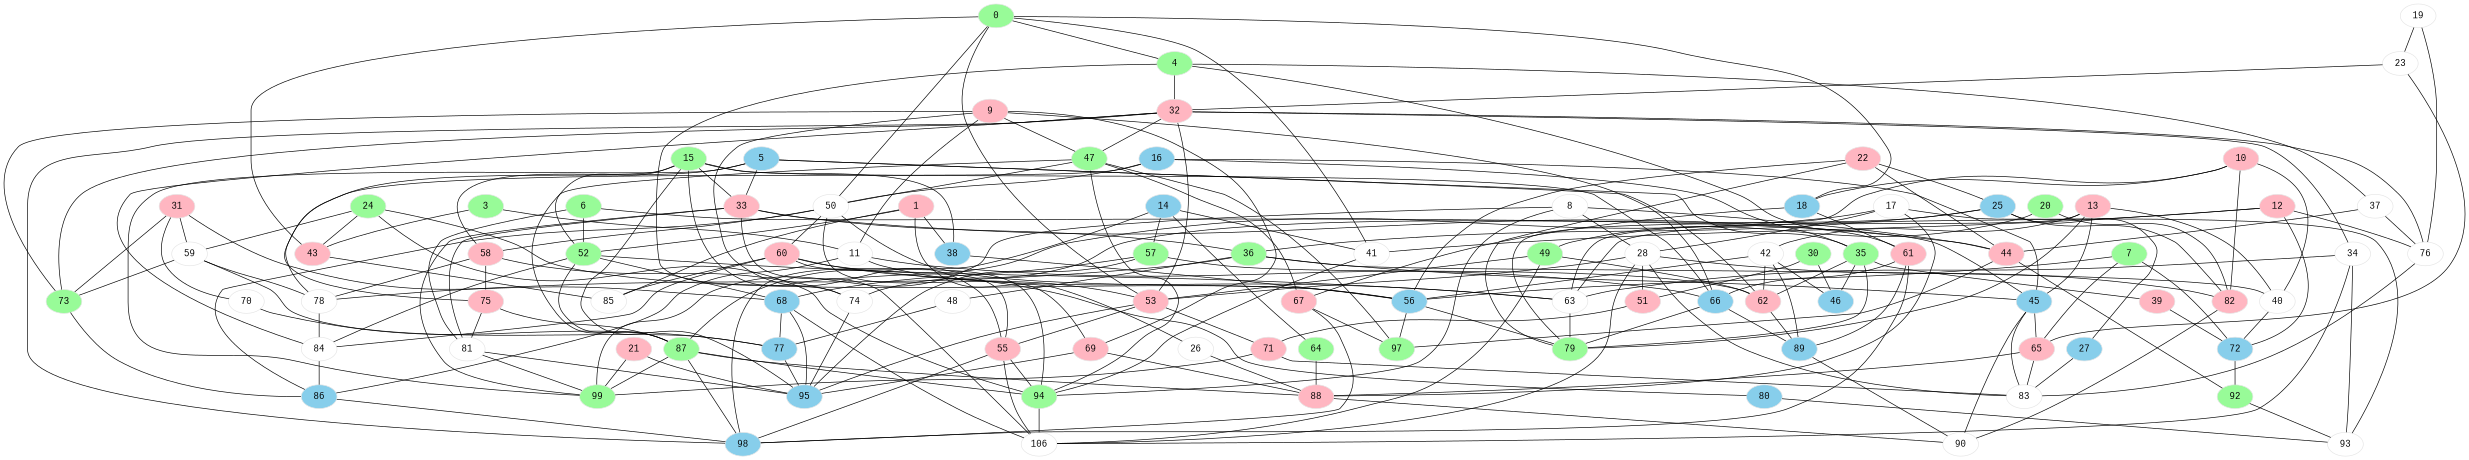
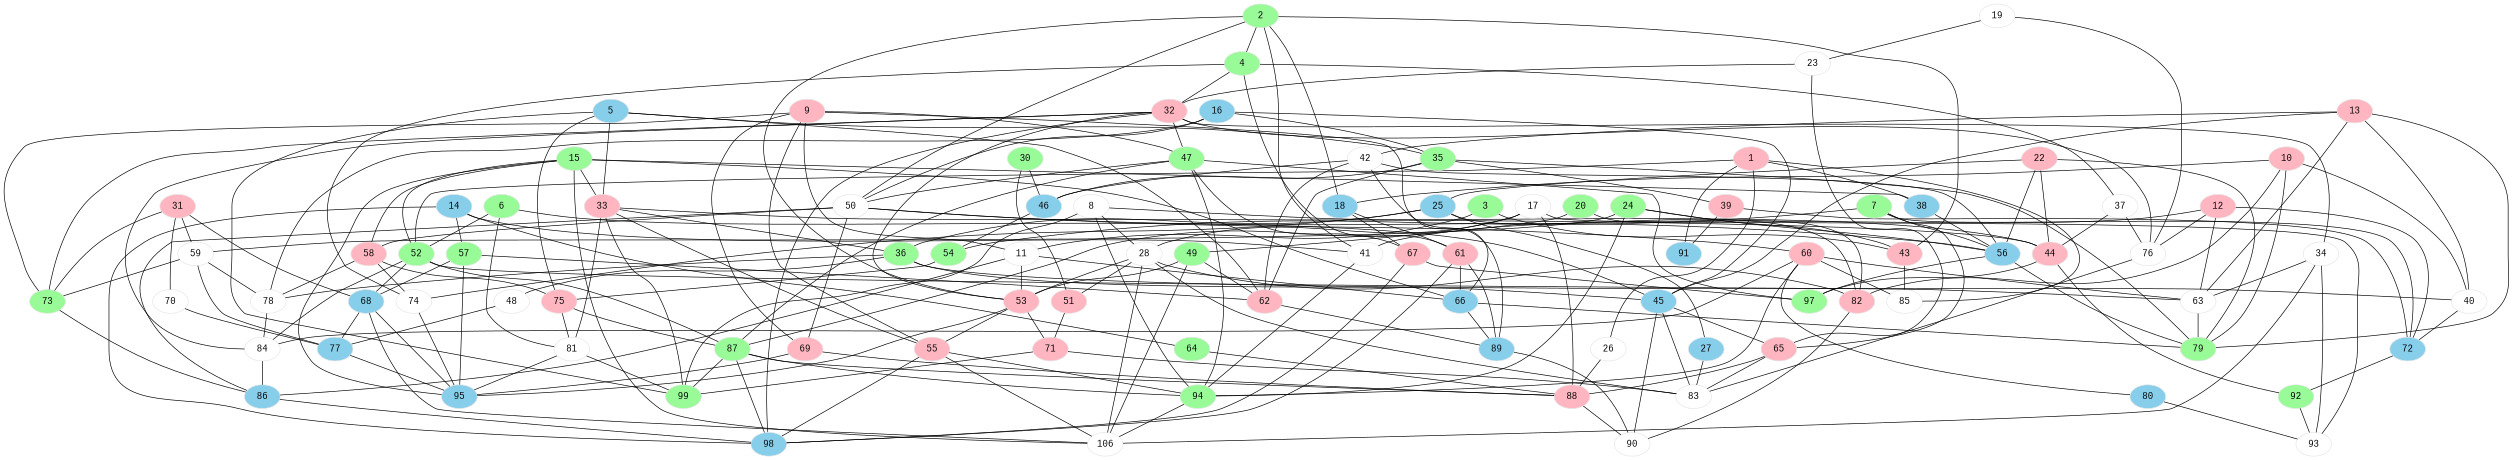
(996, 16) -> (1261, 16)
none -> (949, 254)
none -> (1684, 254)
(634, 349) -> none
